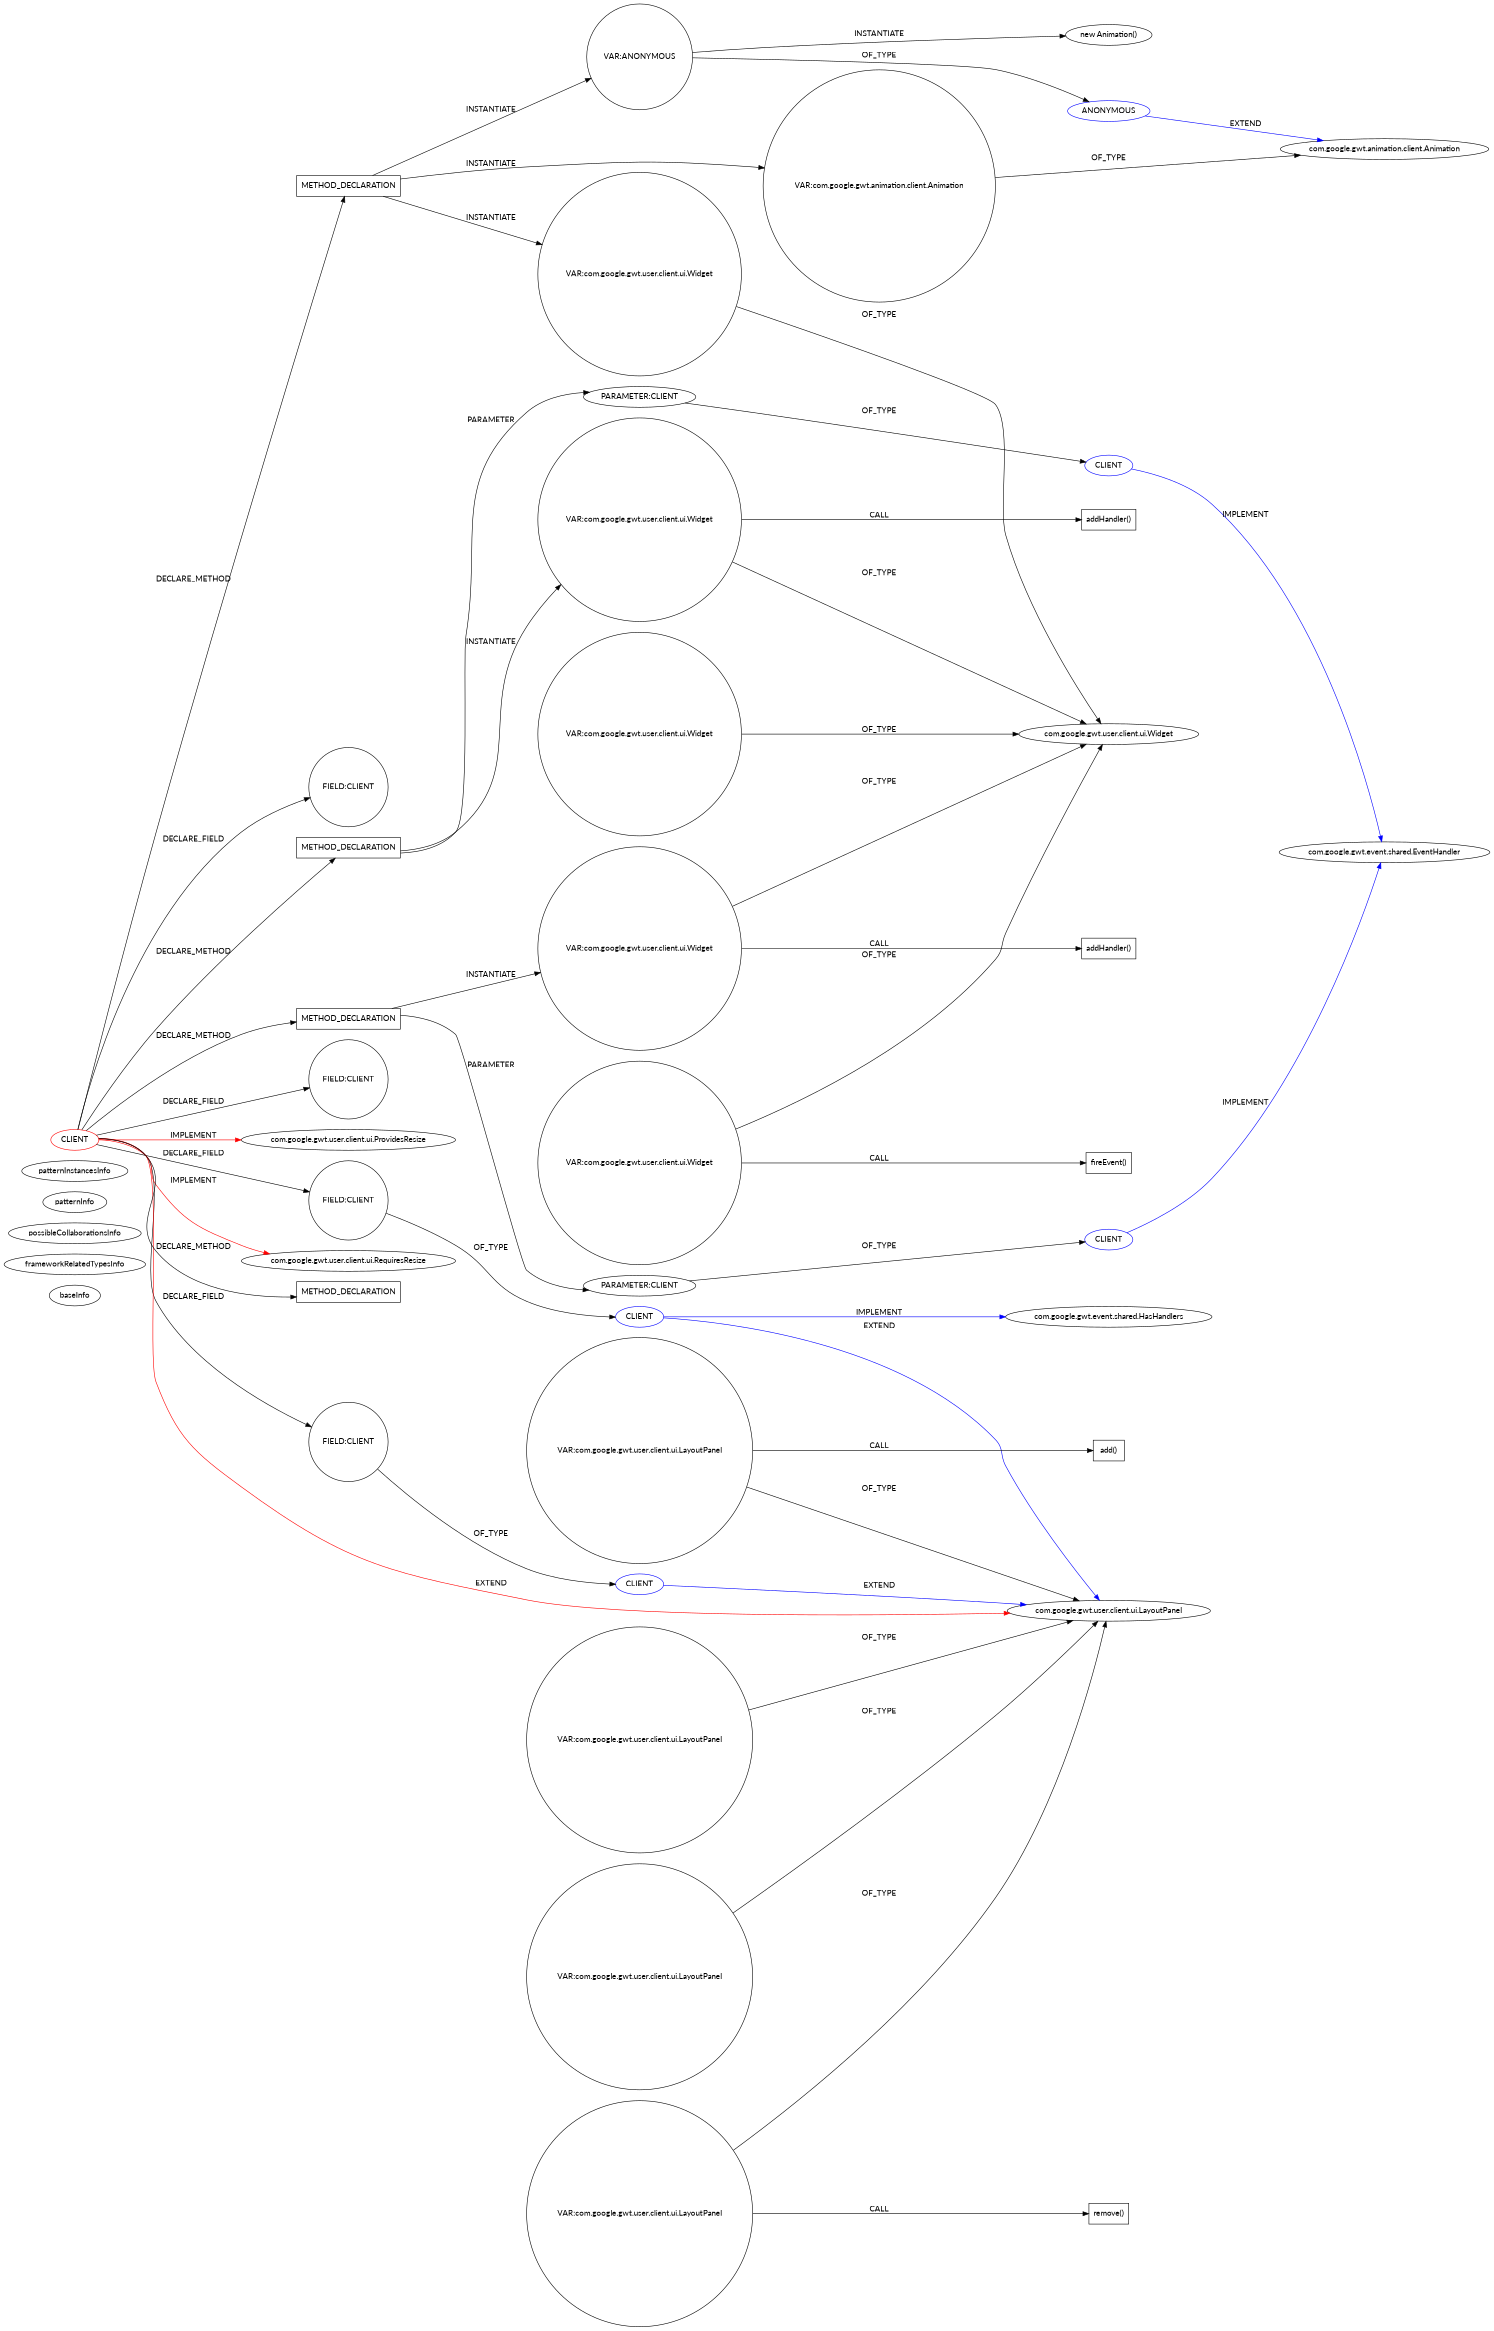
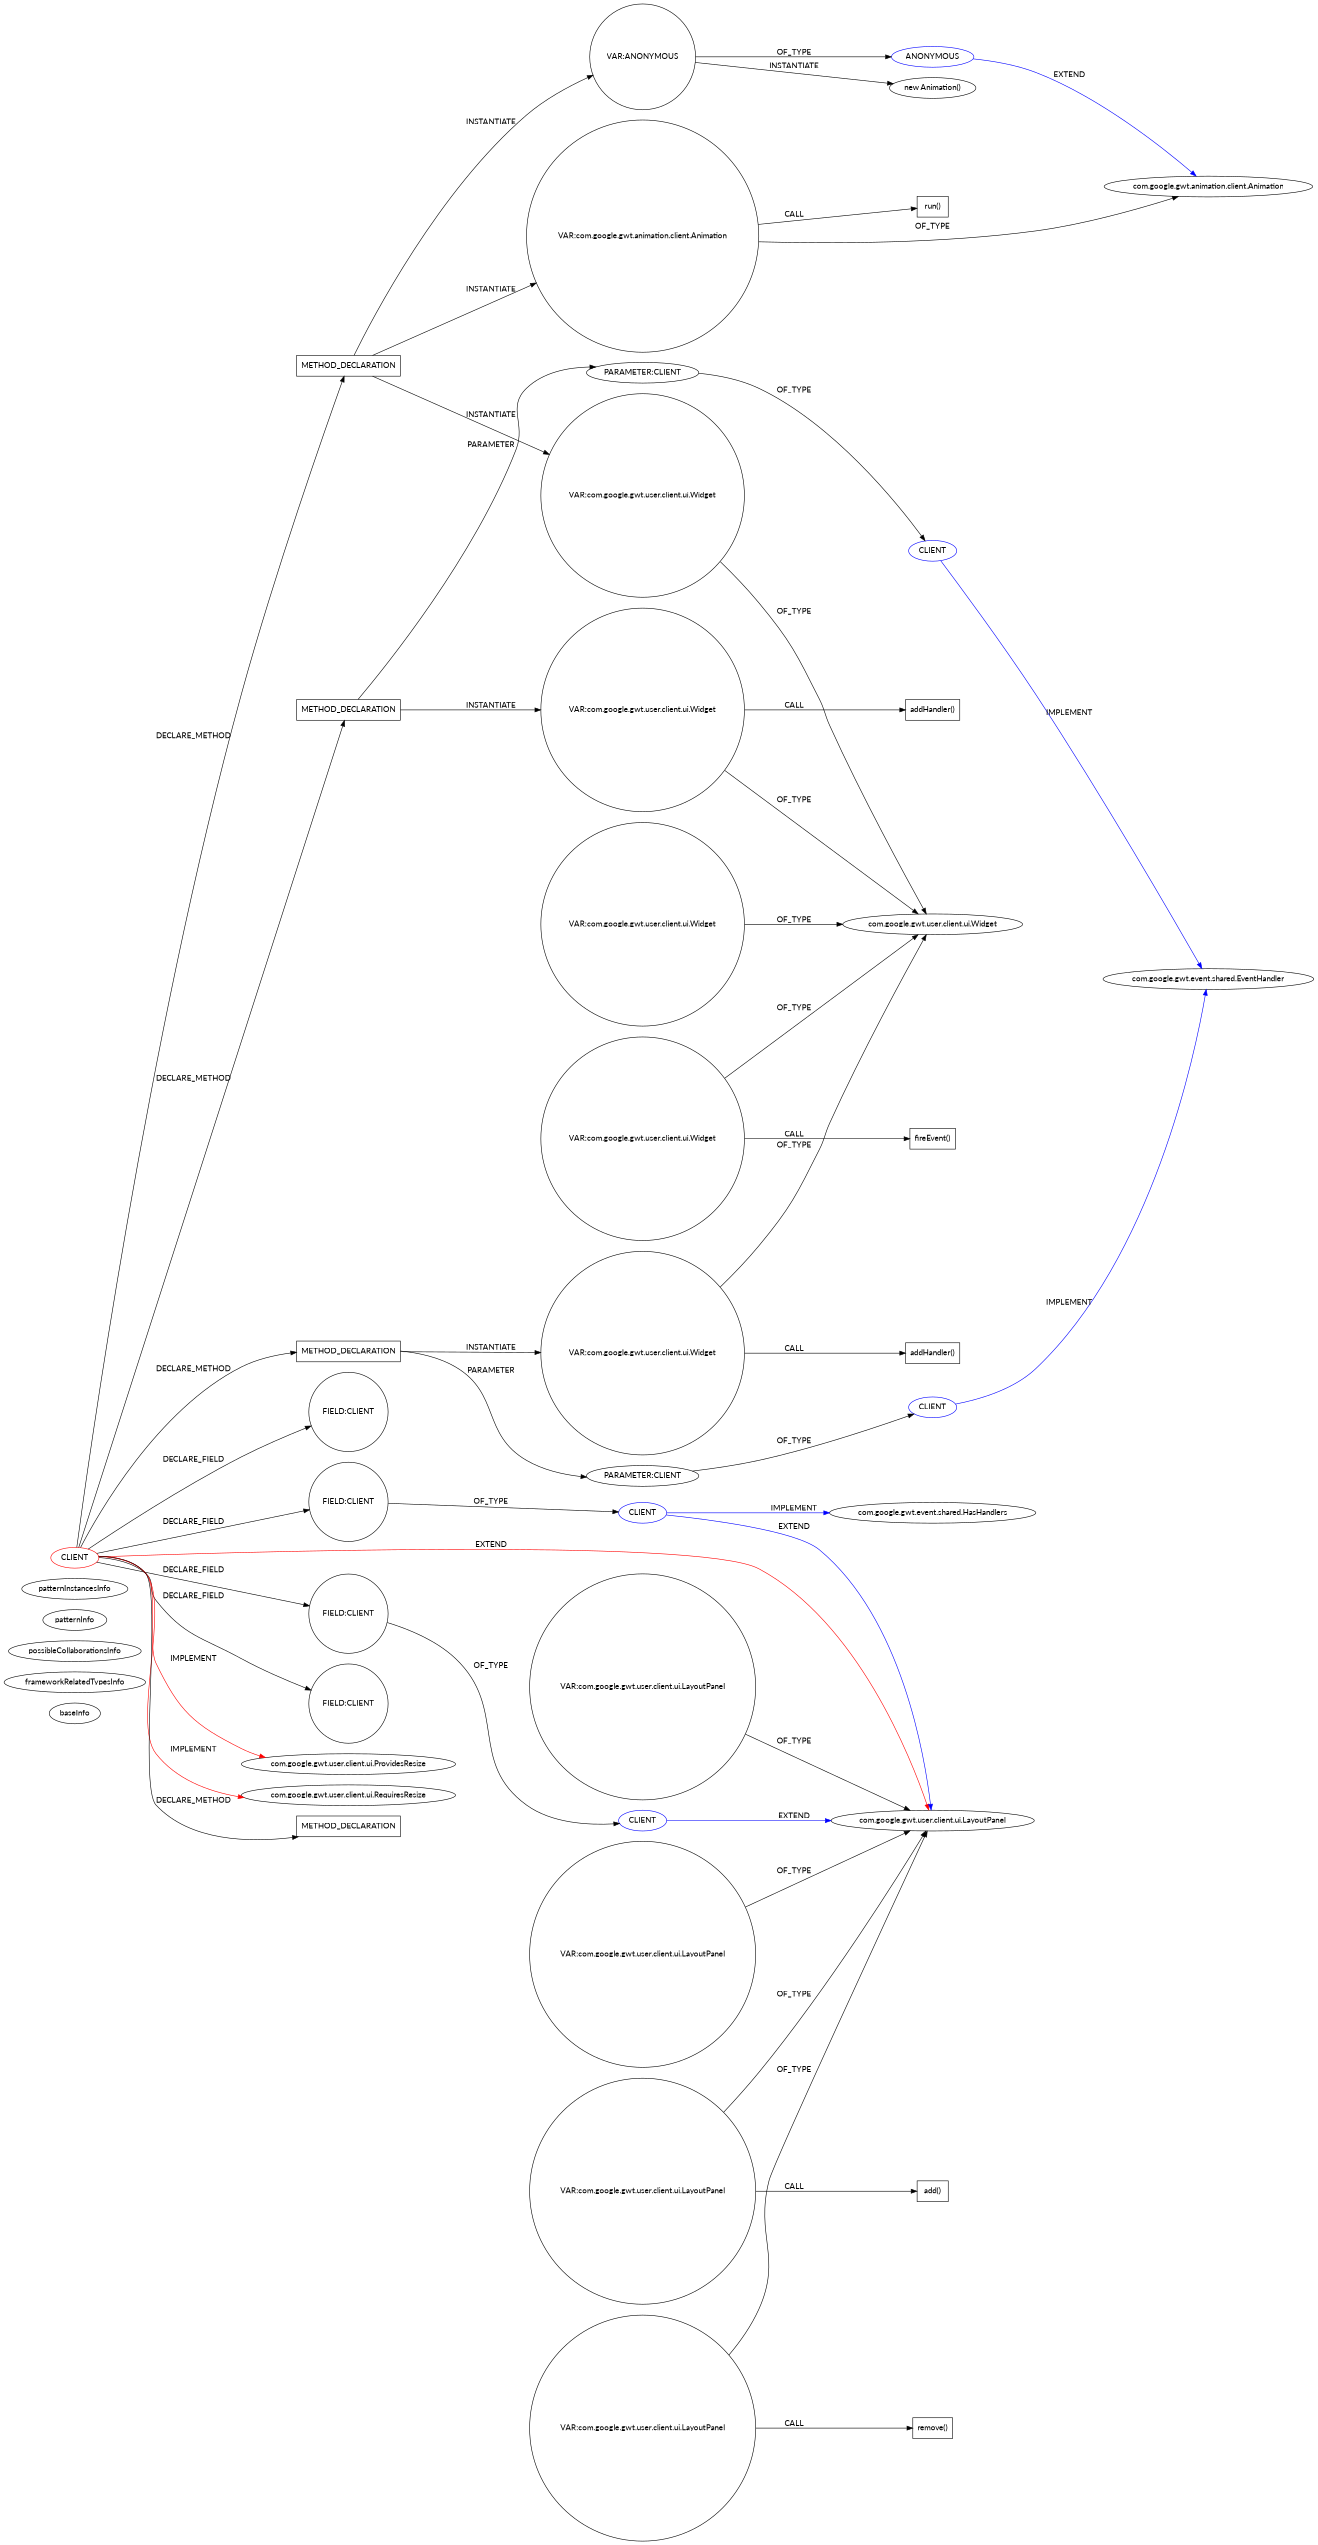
none -> (933, 207)
